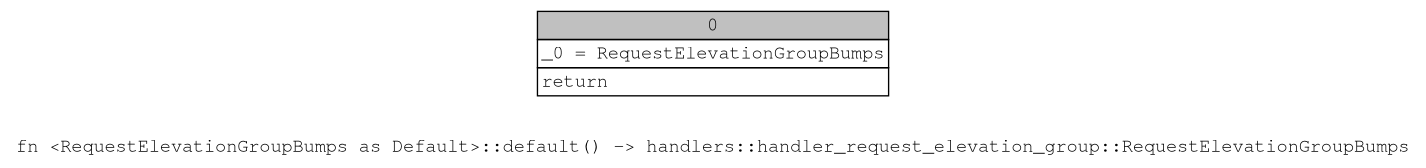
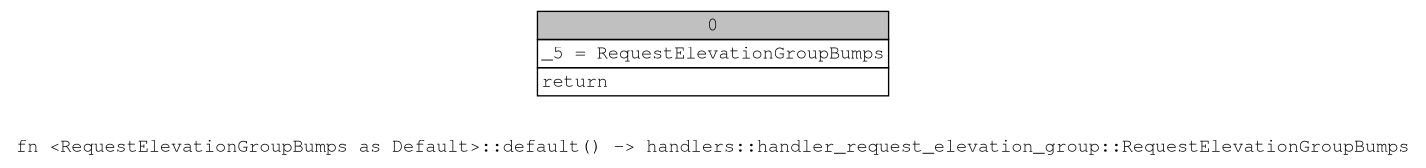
(713, 53) -> (713, 53)
